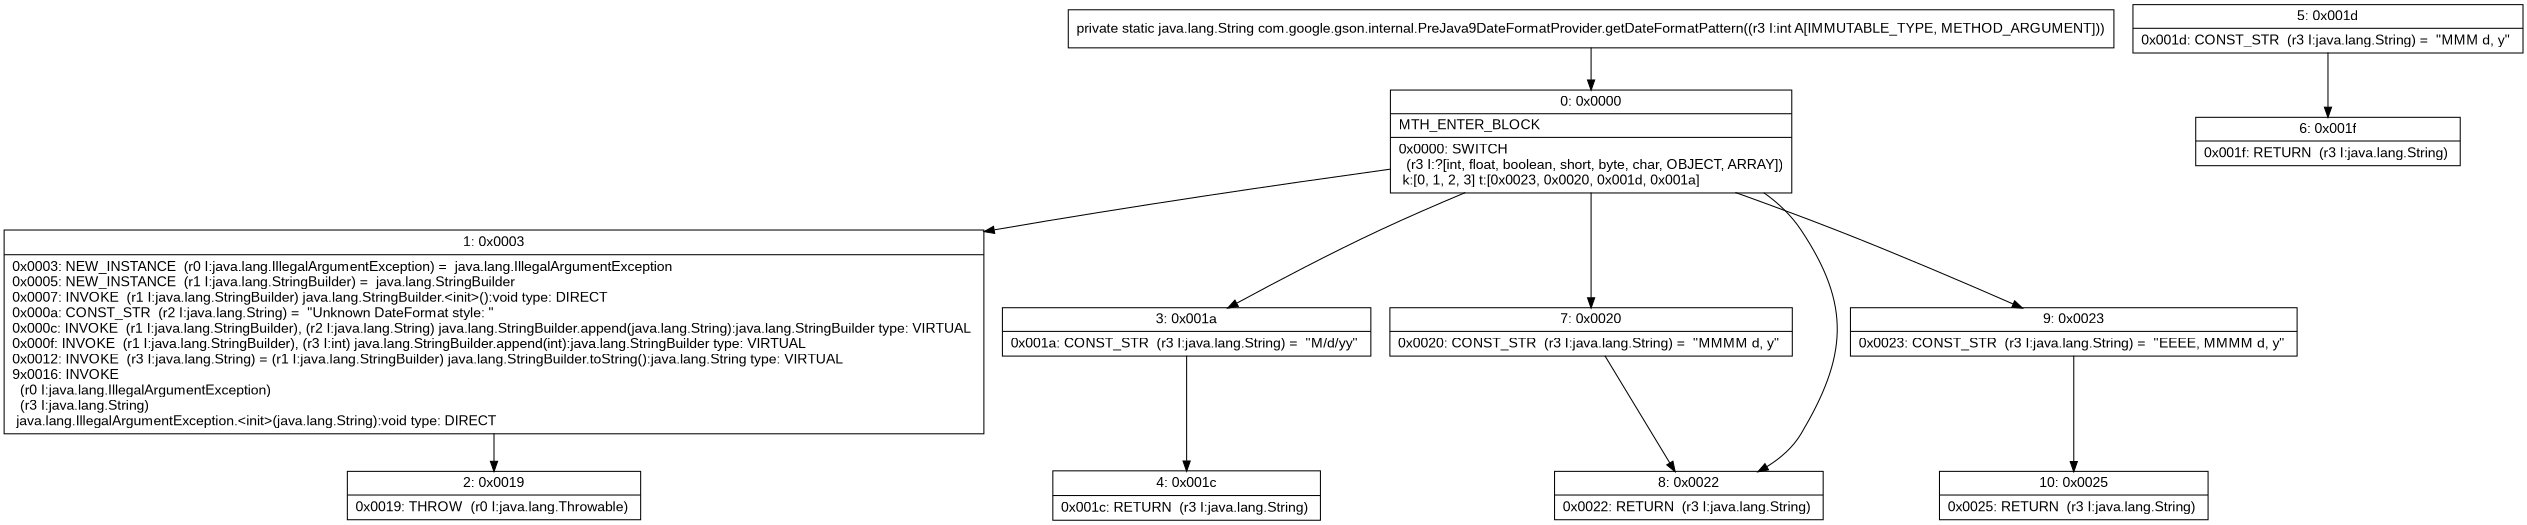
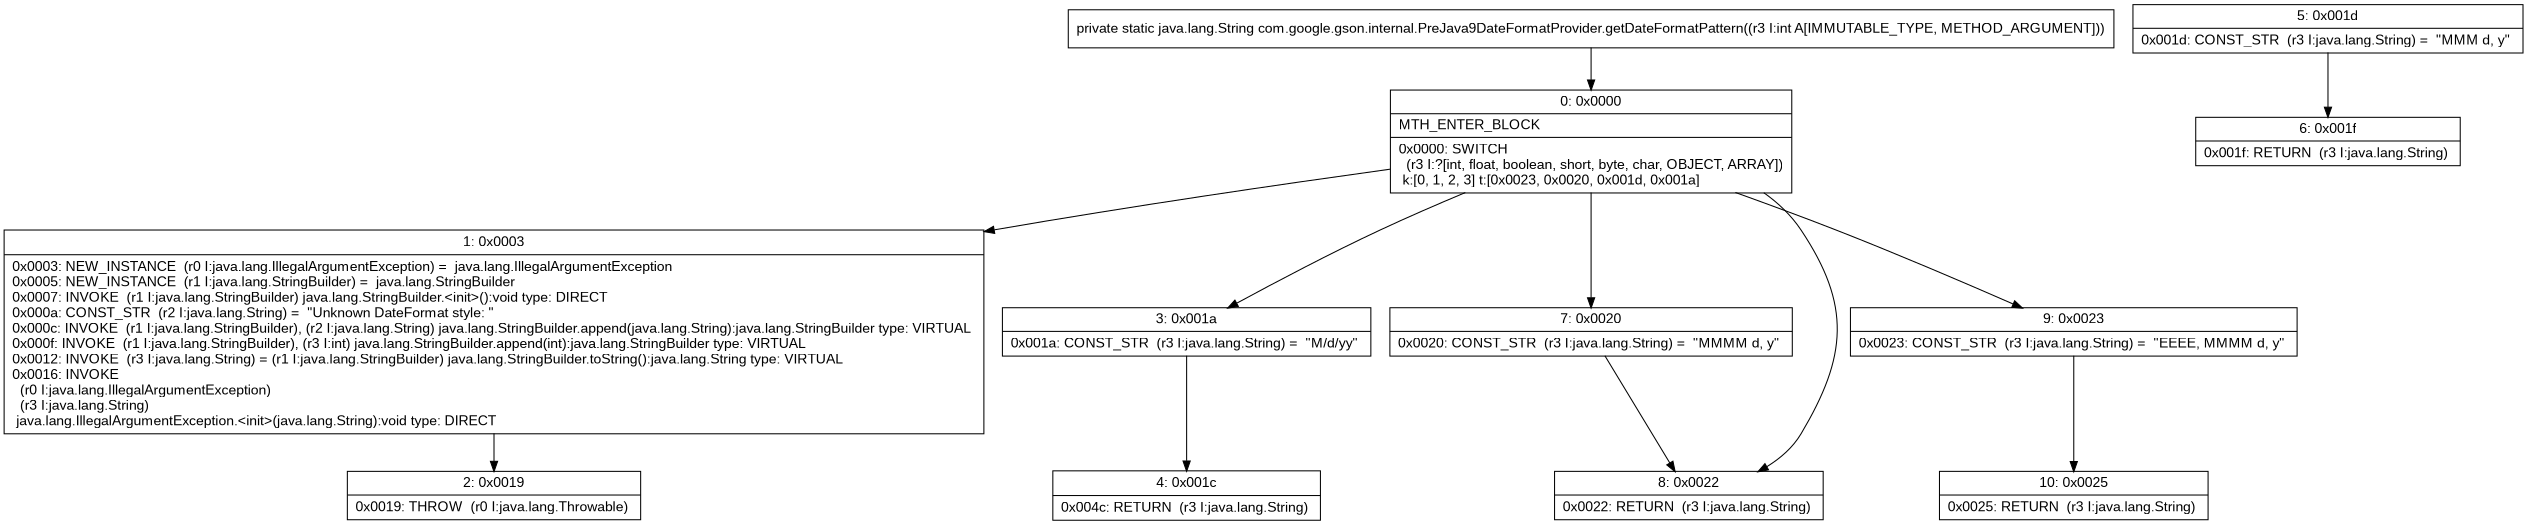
(70, 375) -> (70, 375)
(1187, 507) -> (1187, 507)
